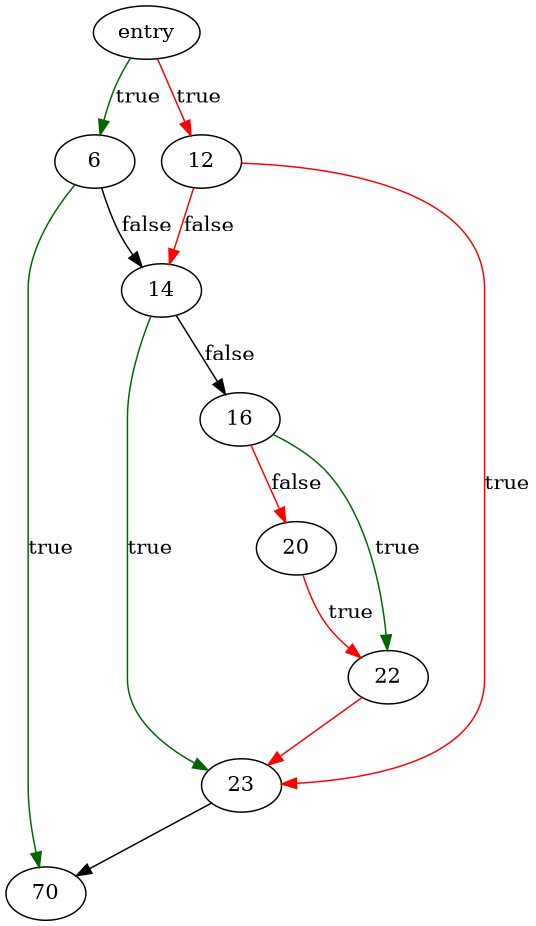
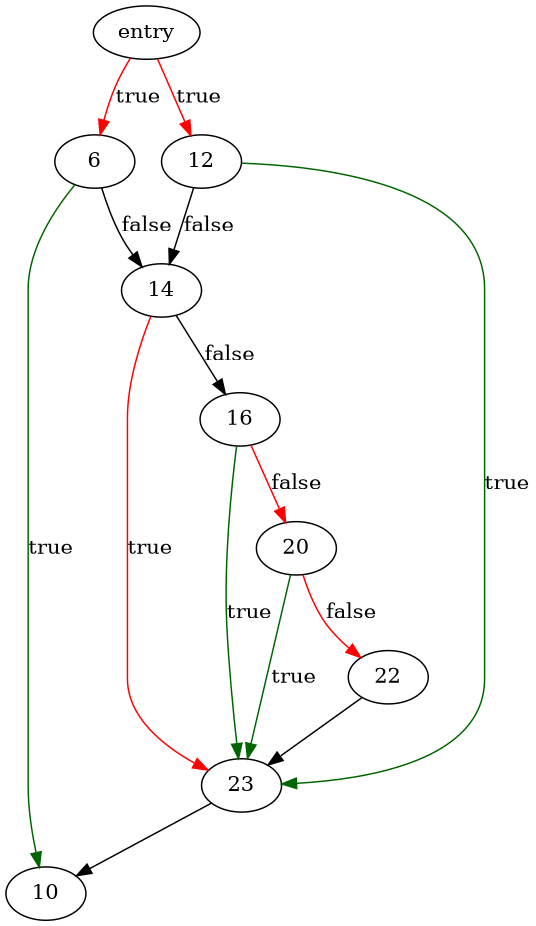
(115, 88) -> (115, 88)
(184, 219) -> (184, 219)
(485, 452) -> (485, 452)
(357, 518) -> (226, 595)
(127, 552) -> (127, 552)
(351, 613) -> (351, 613)
none -> (271, 659)
(321, 727) -> (321, 727)
(46, 894) -> (46, 894)
